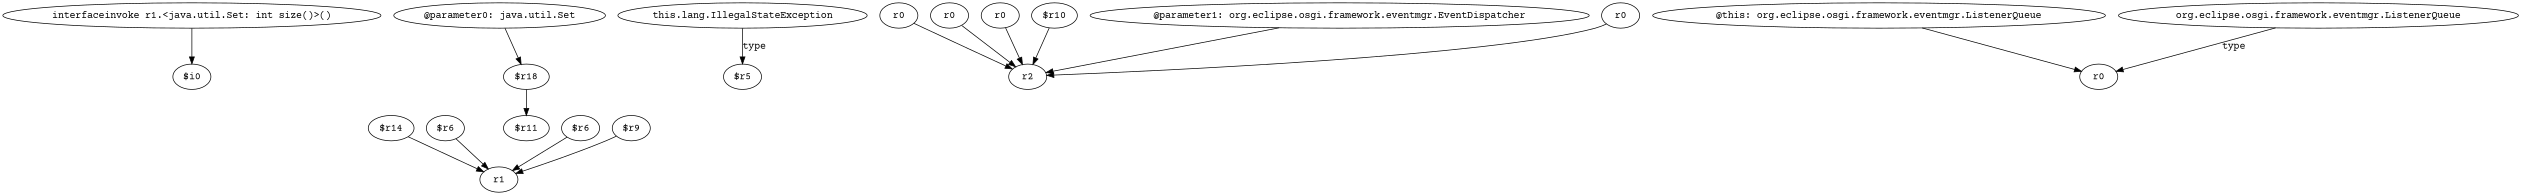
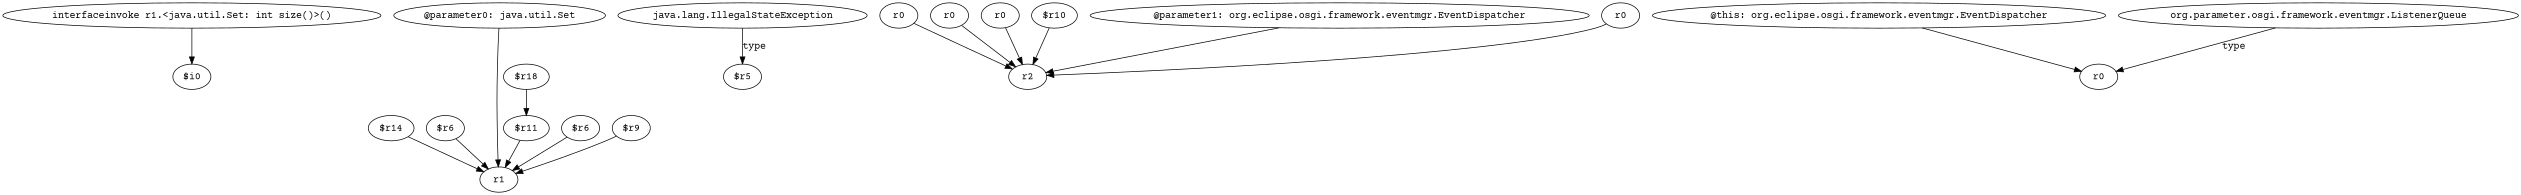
(743, 15) -> (743, 15)
(1879, 15) -> (1879, 15)
(2318, 15) -> (2318, 15)
(512, 43) -> (497, 94)
none -> (514, 151)
